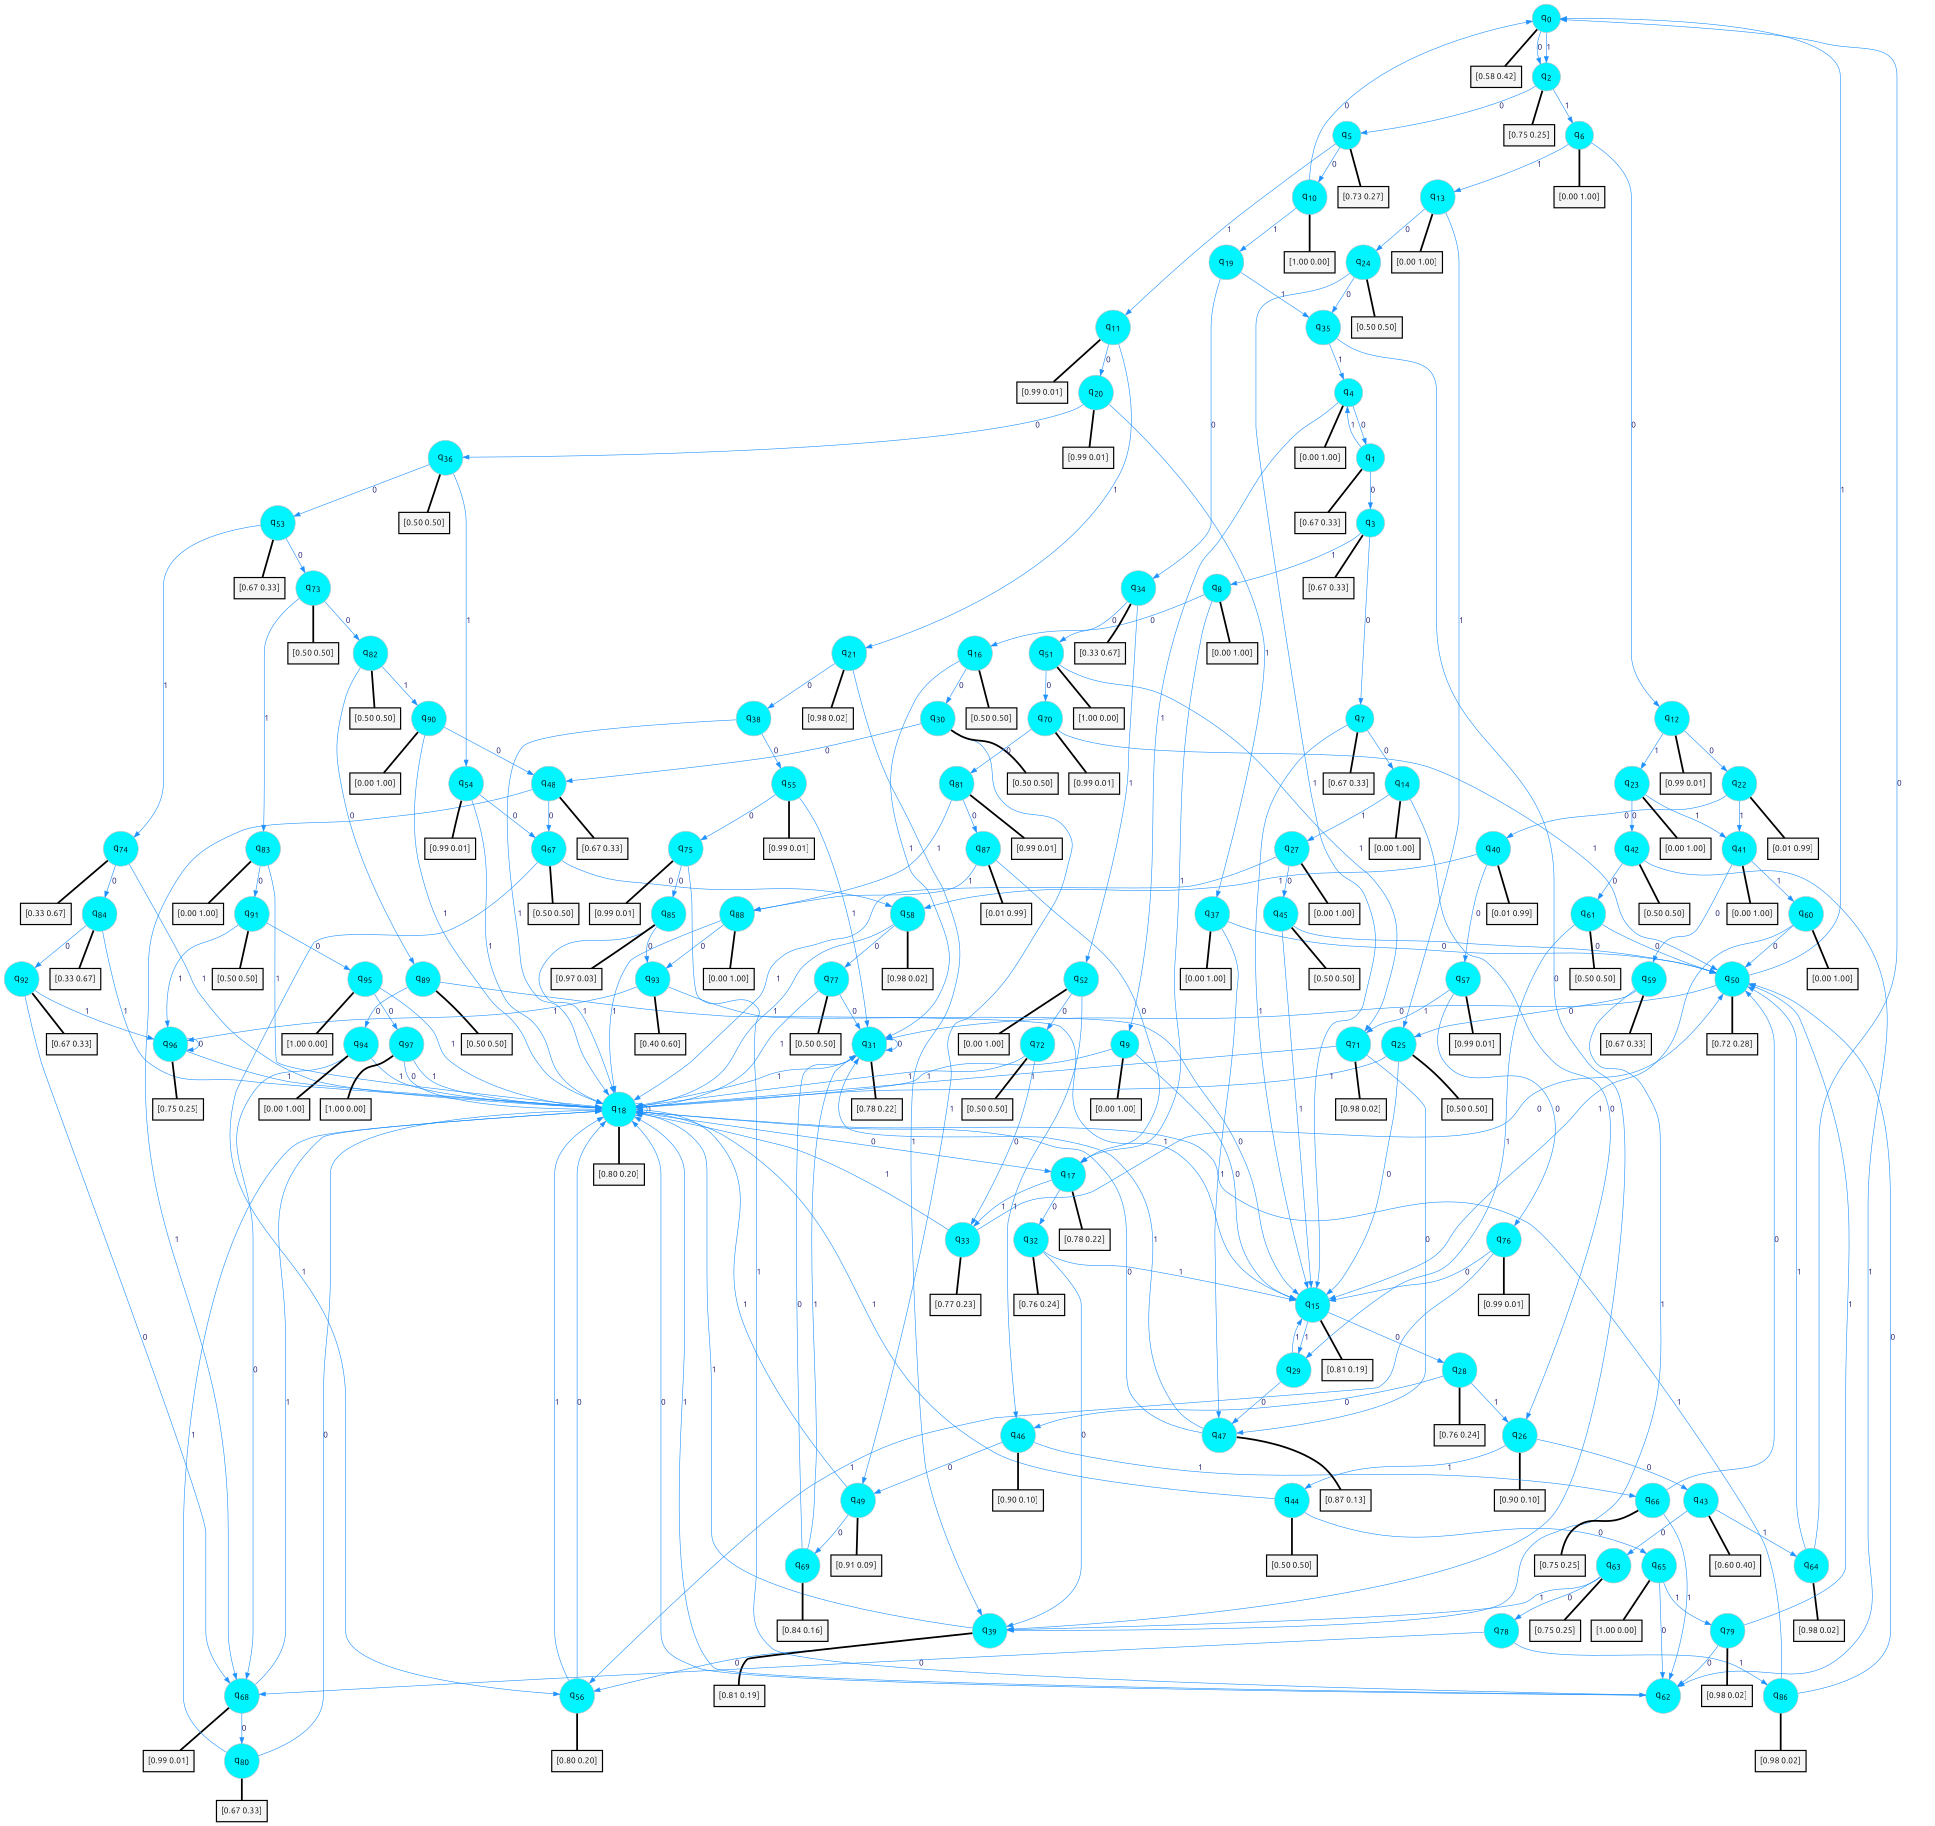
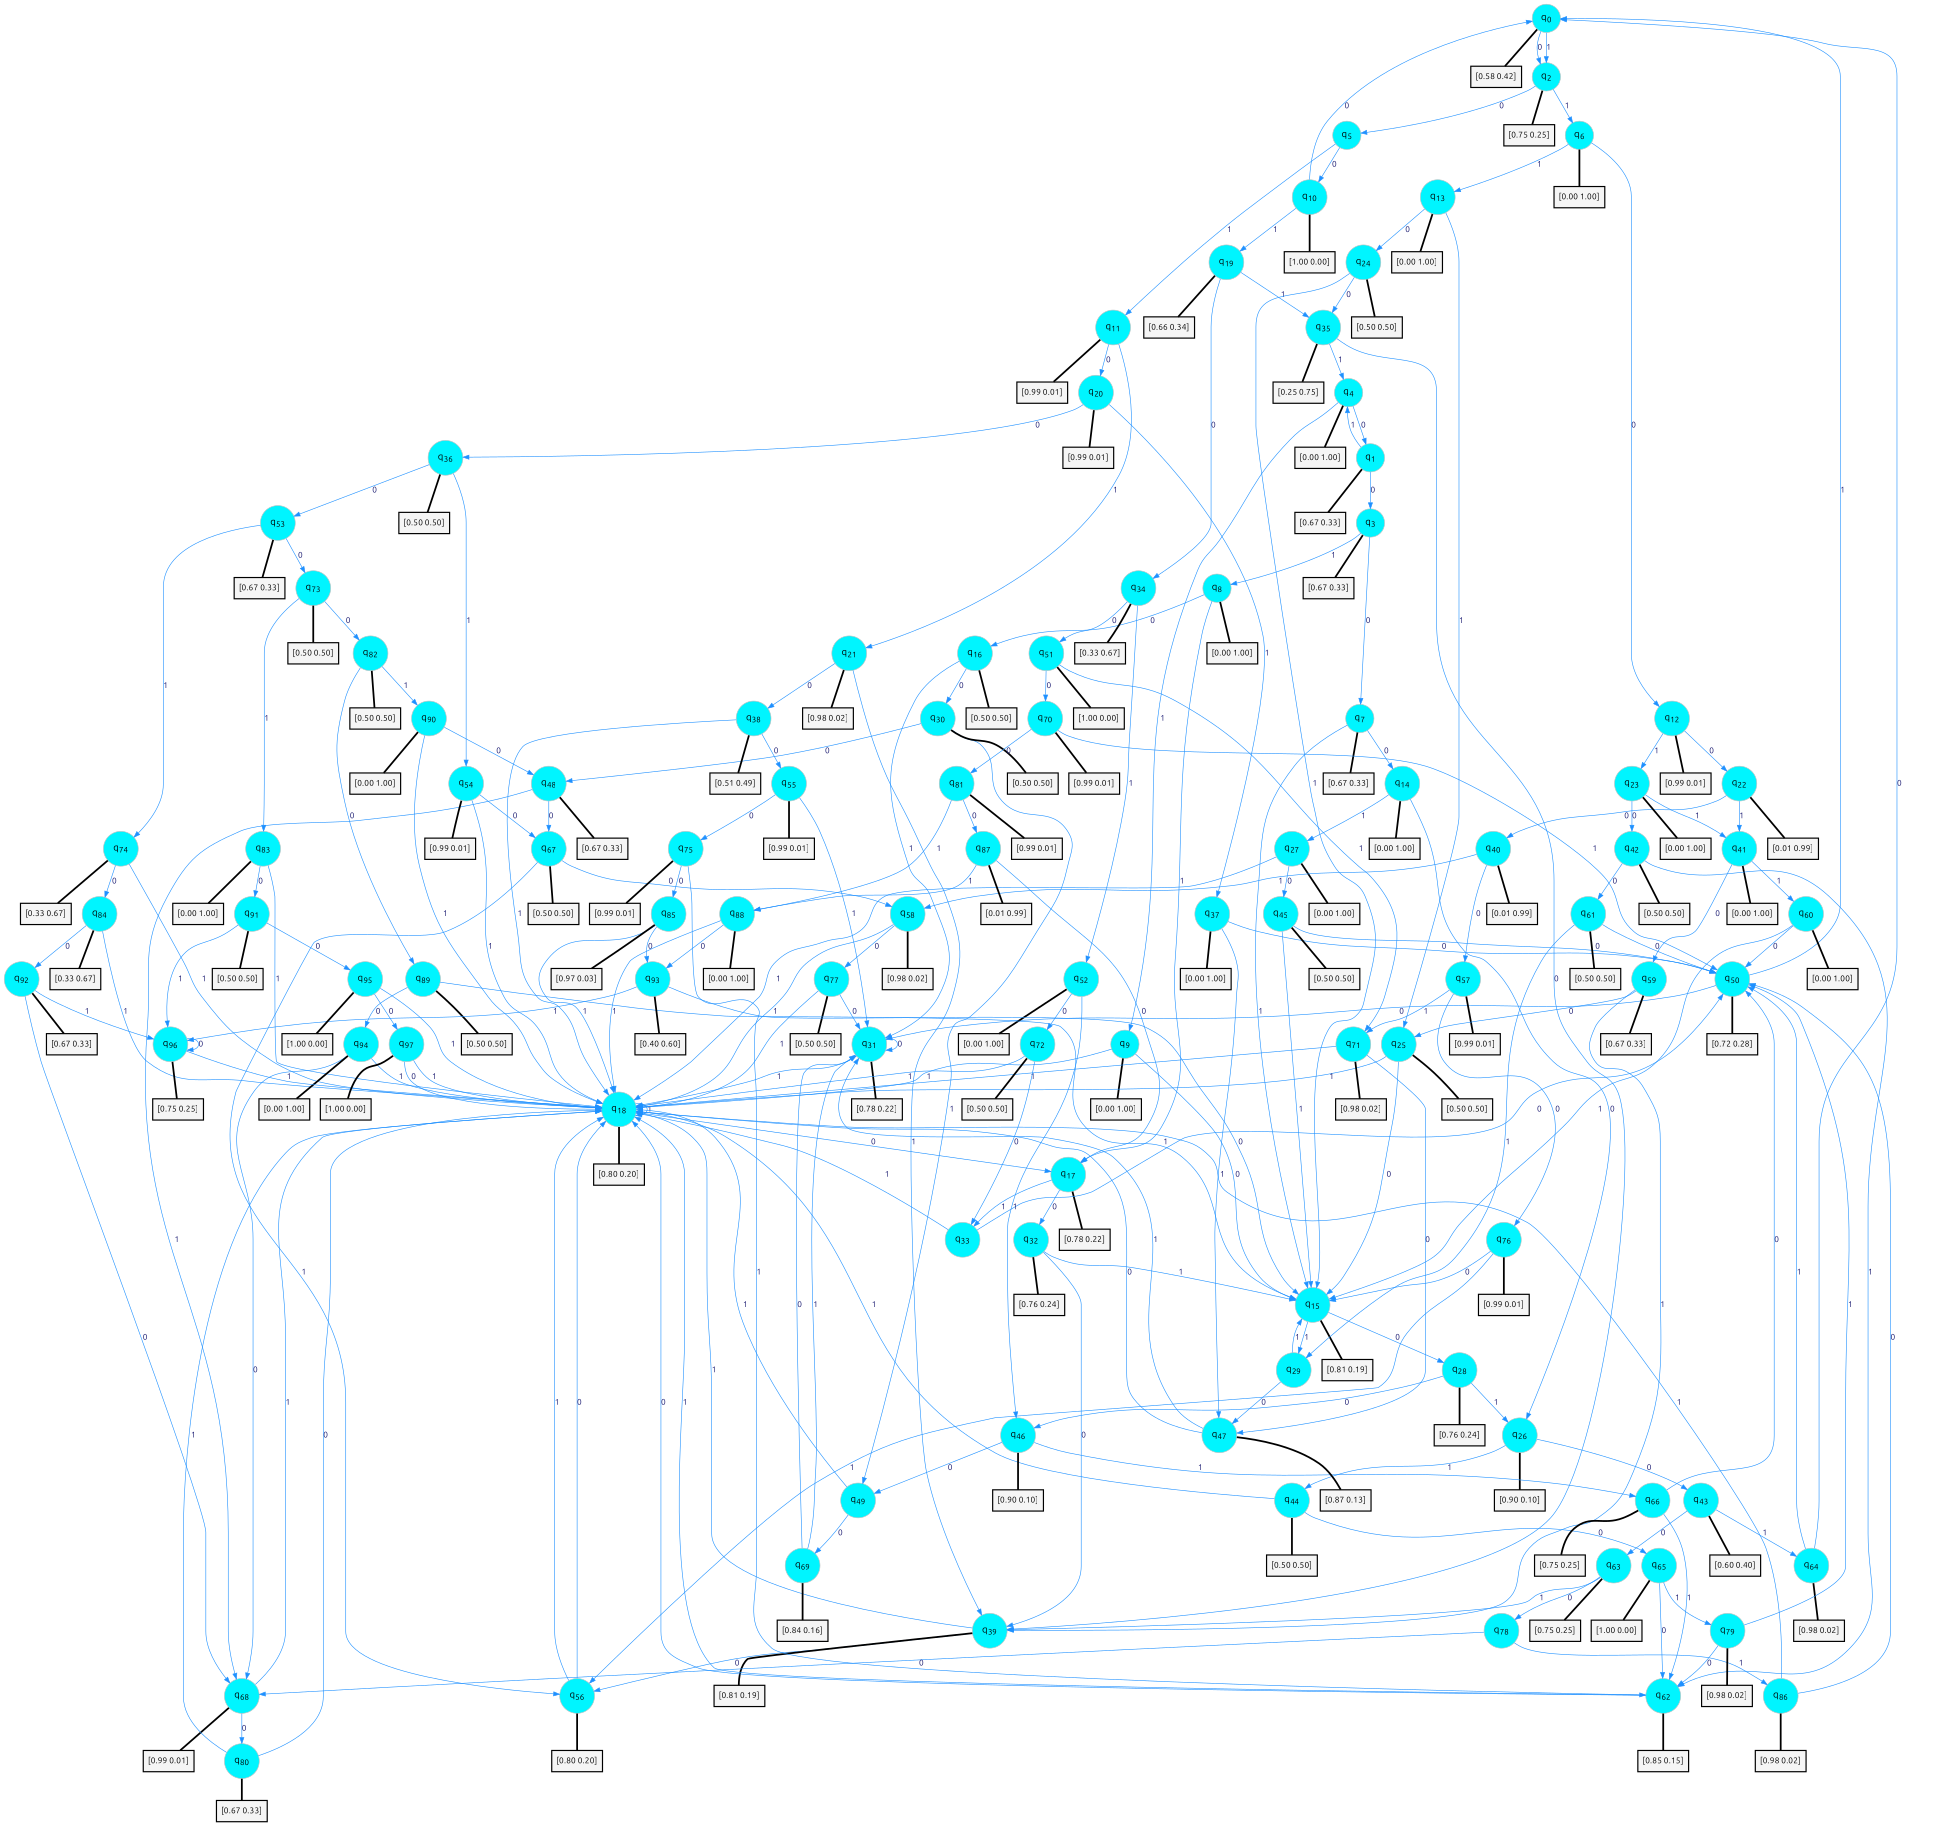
(1363, 197) -> none
none -> (1169, 327)
none -> (1298, 393)
none -> (735, 784)
(955, 1305) -> none
(856, 1566) -> none
none -> (1663, 1761)
